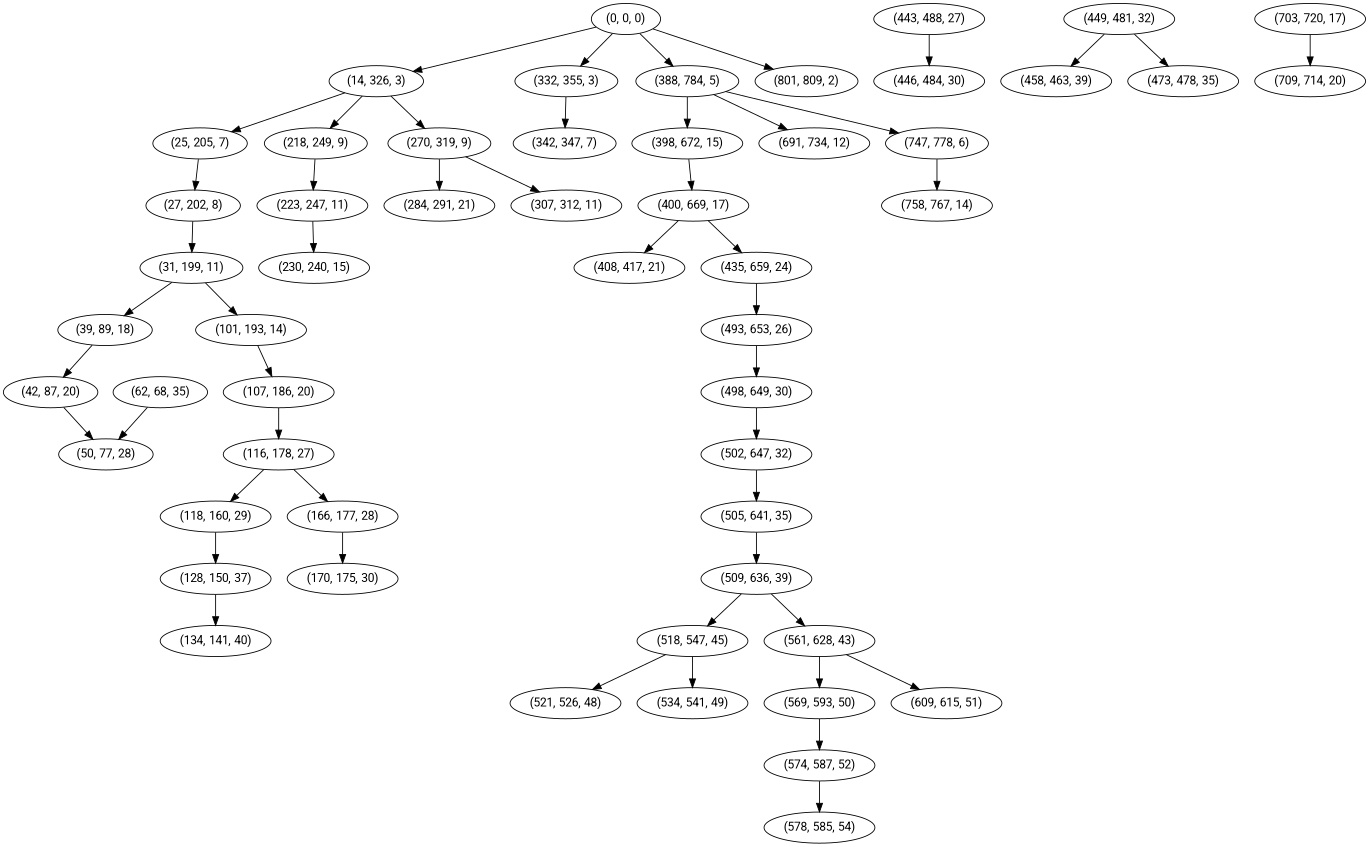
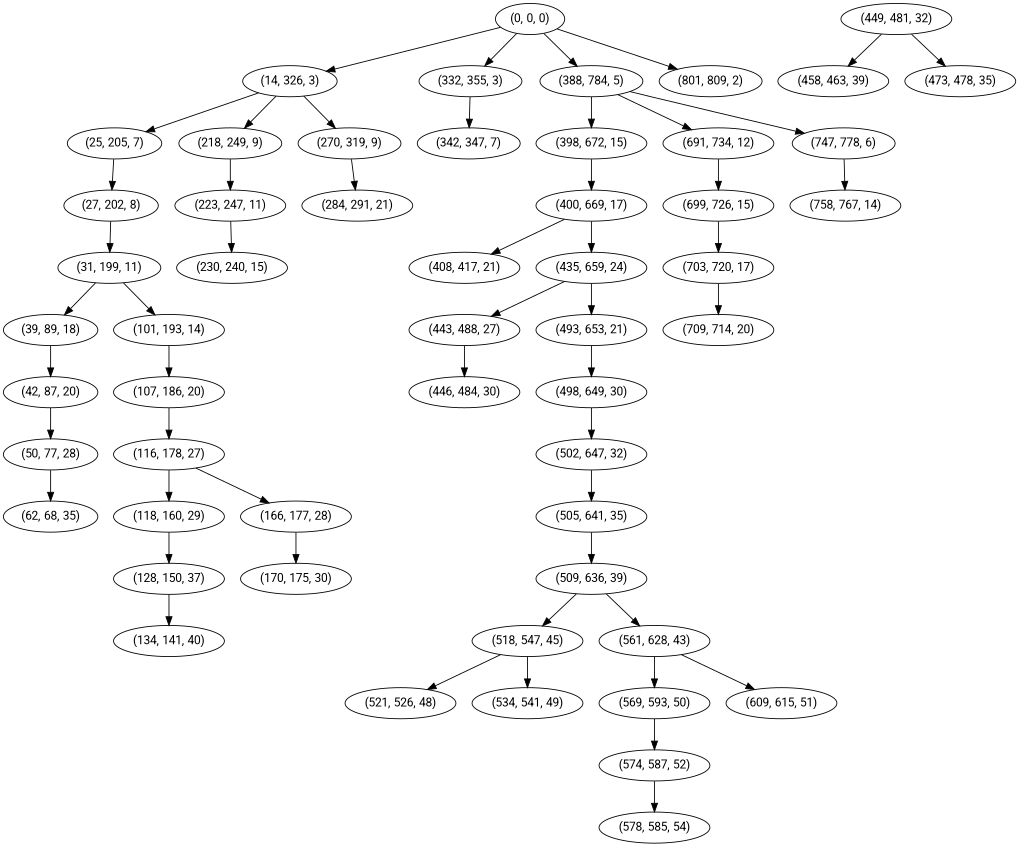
(566, 206) -> none
none -> (718, 206)
none -> (532, 297)
(756, 330) -> (591, 330)
(136, 420) -> (51, 481)
